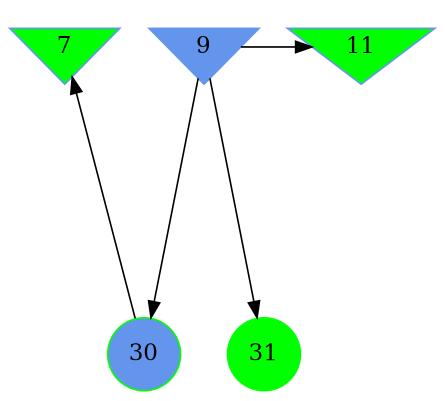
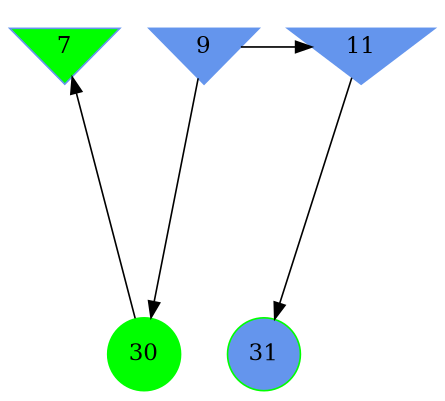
(361, 47) -> (361, 47)
(232, 190) -> (316, 191)
(144, 354) -> (144, 354)
(264, 354) -> (264, 354)
